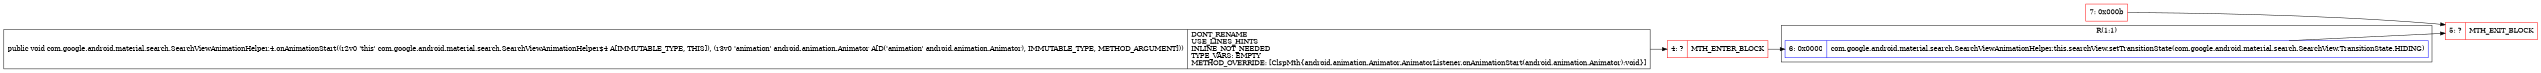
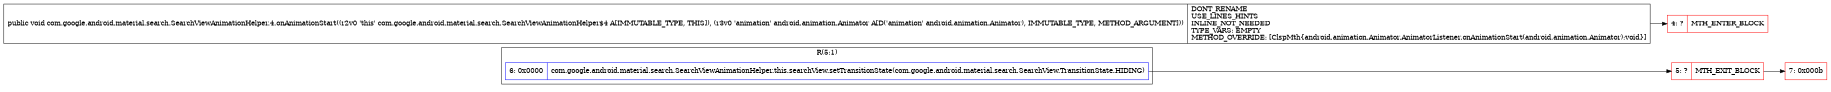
(2284, 16) -> (1772, 71)
(2107, 31) -> (827, 53)
(1774, 49) -> none
